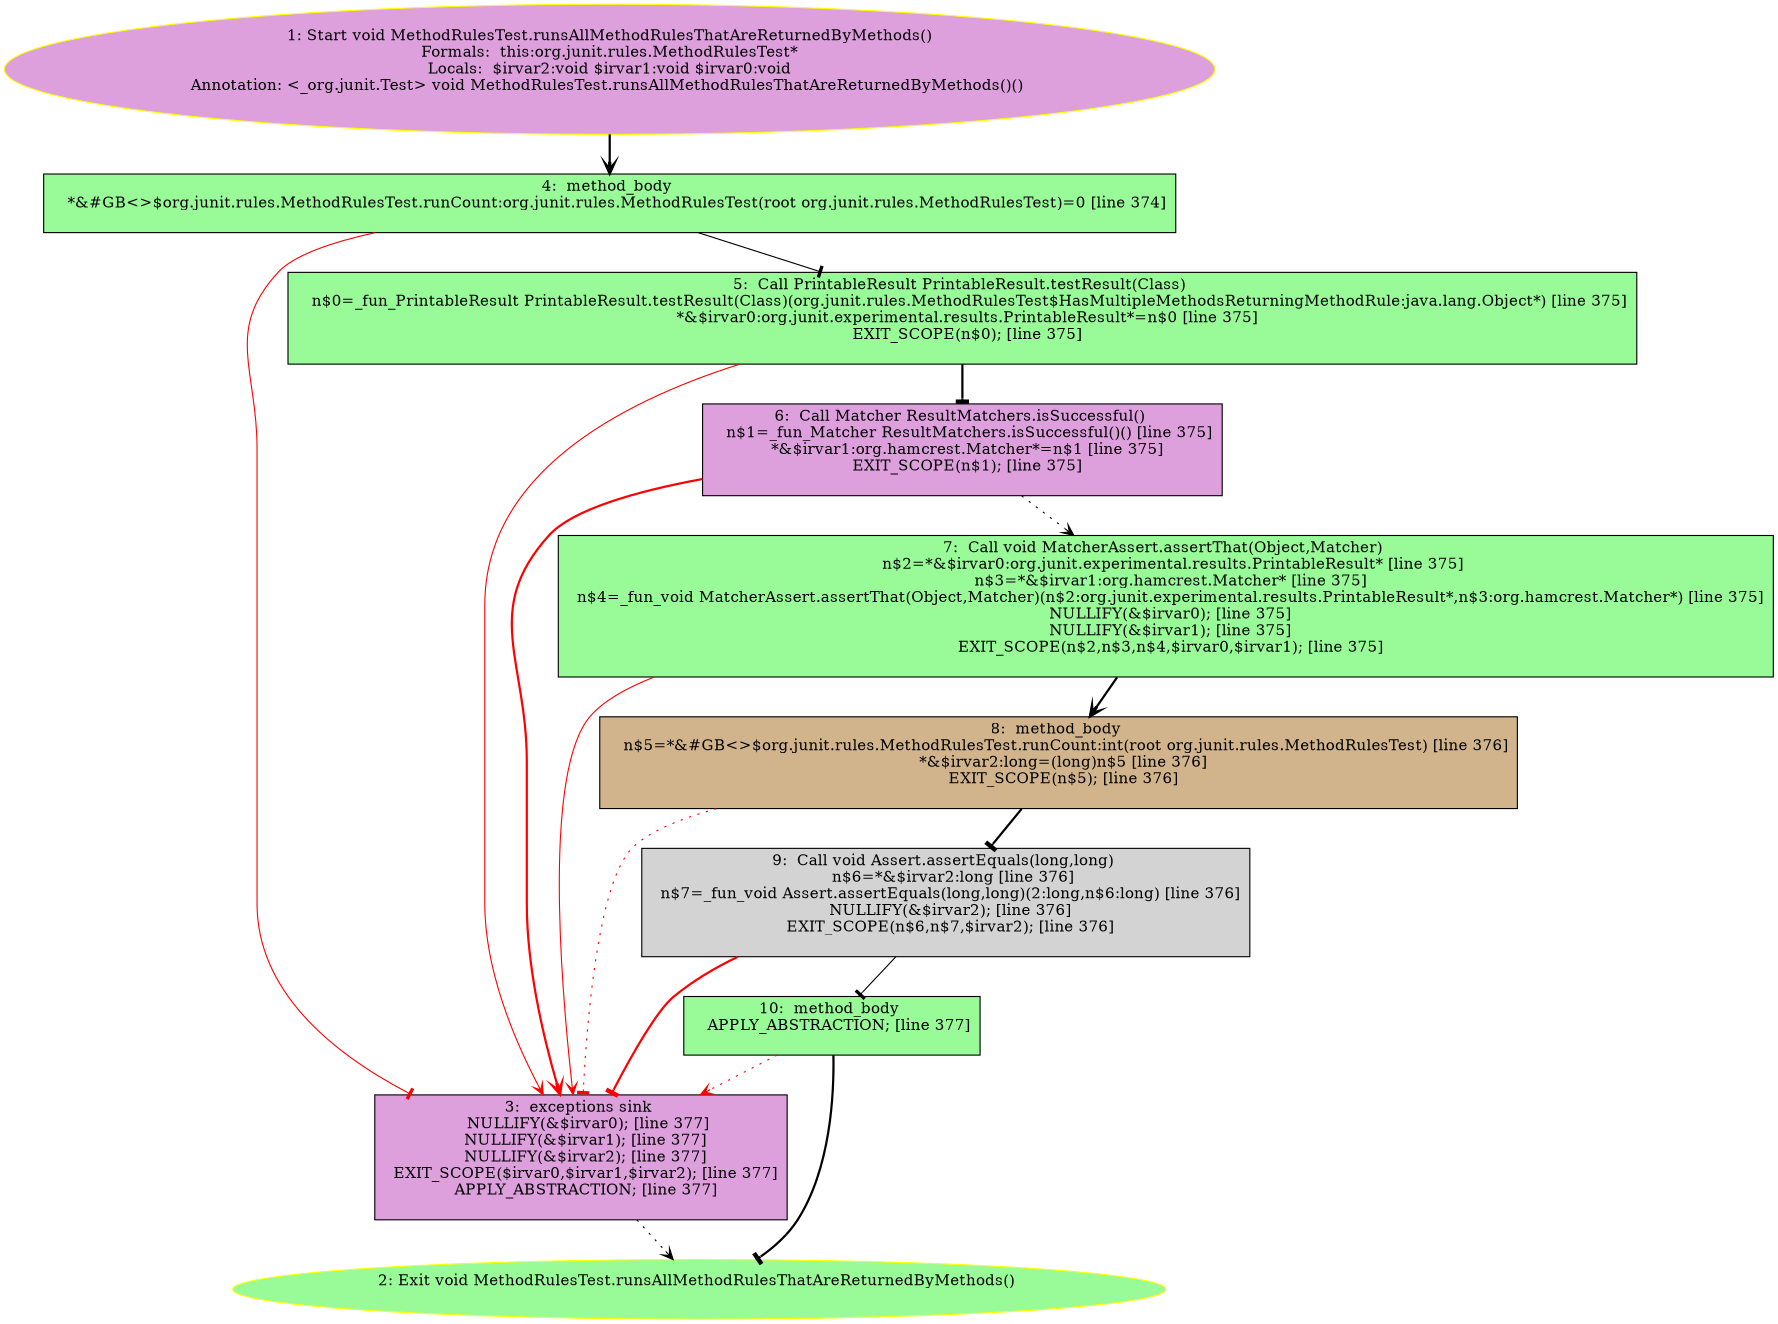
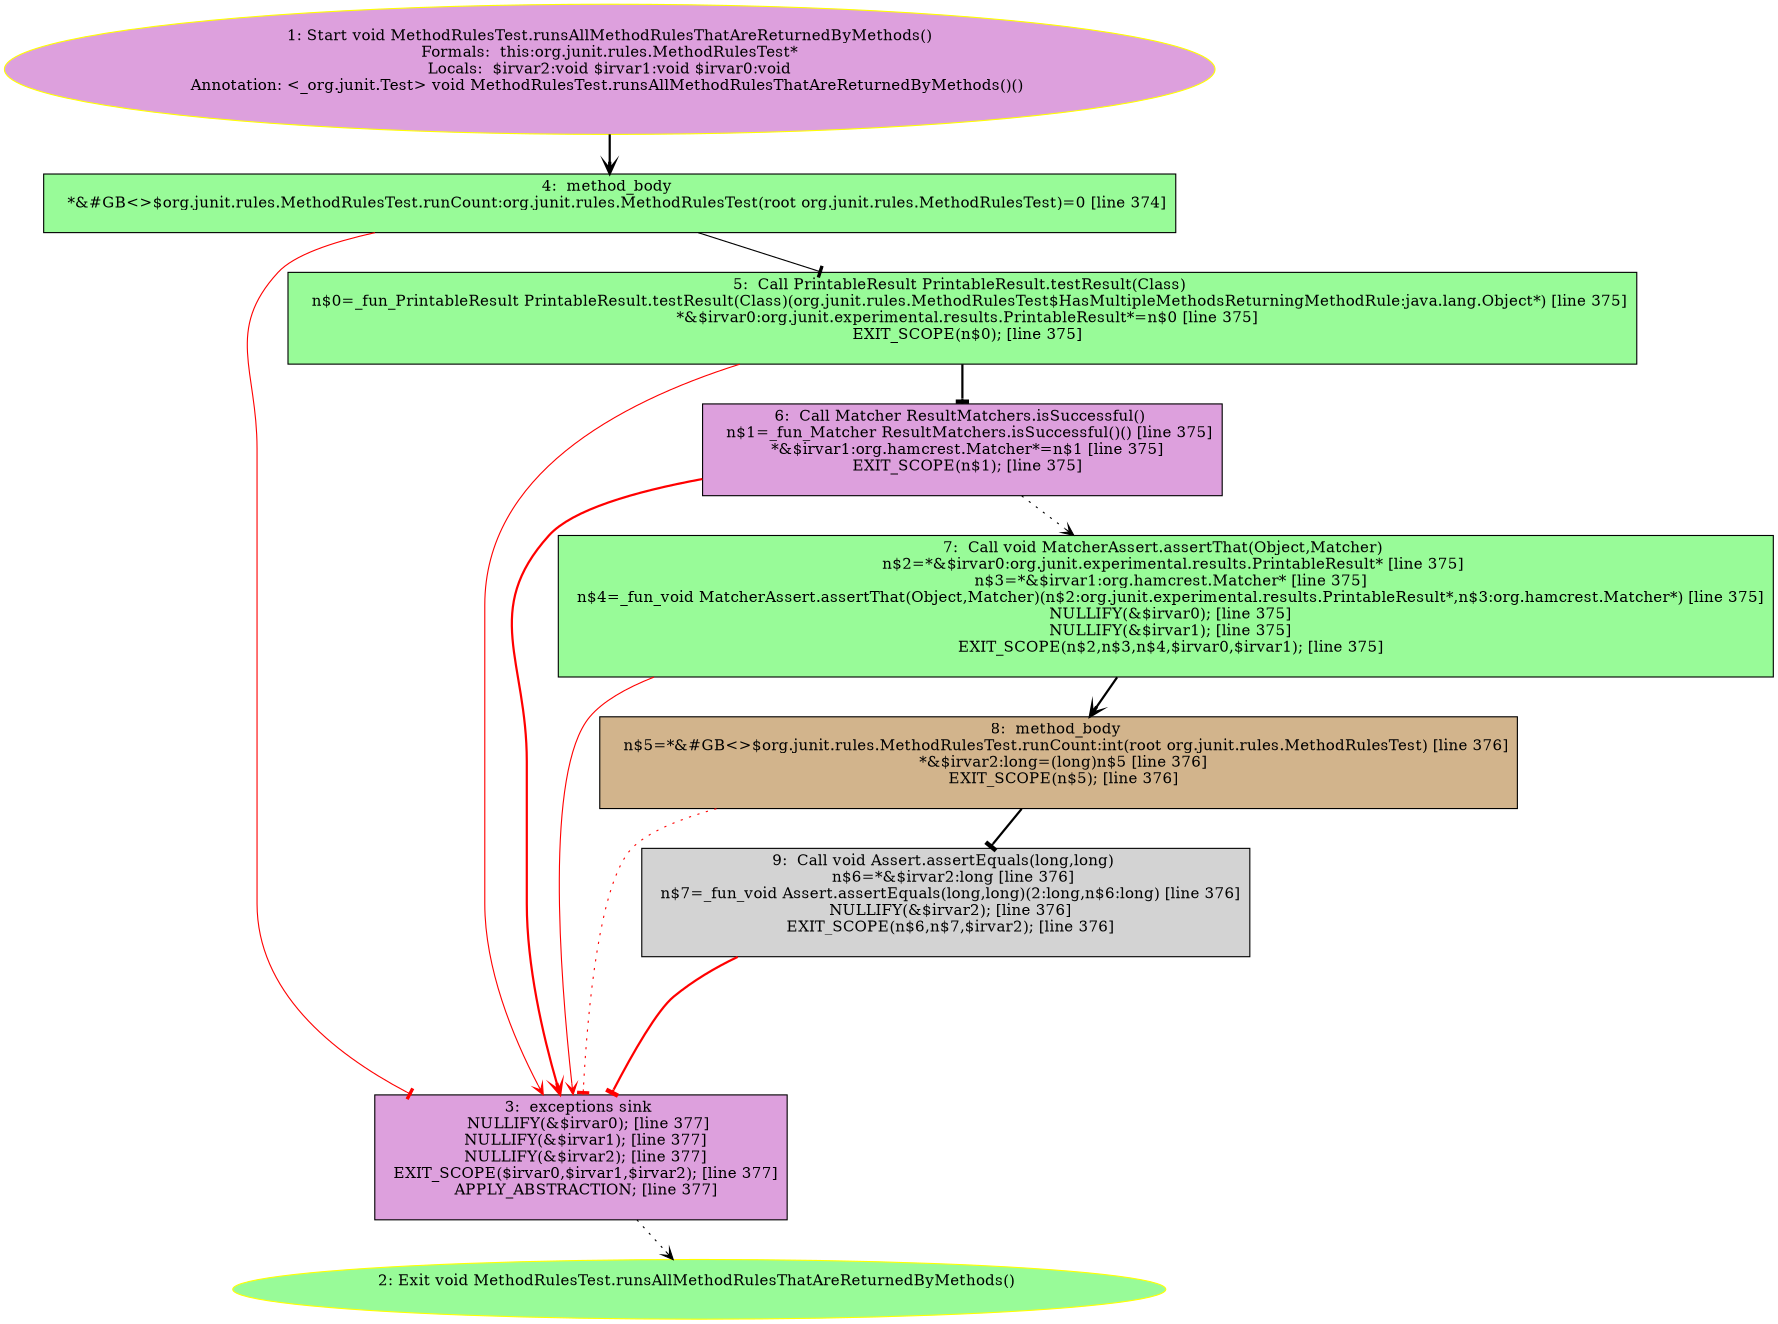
(832, 1026) -> none
